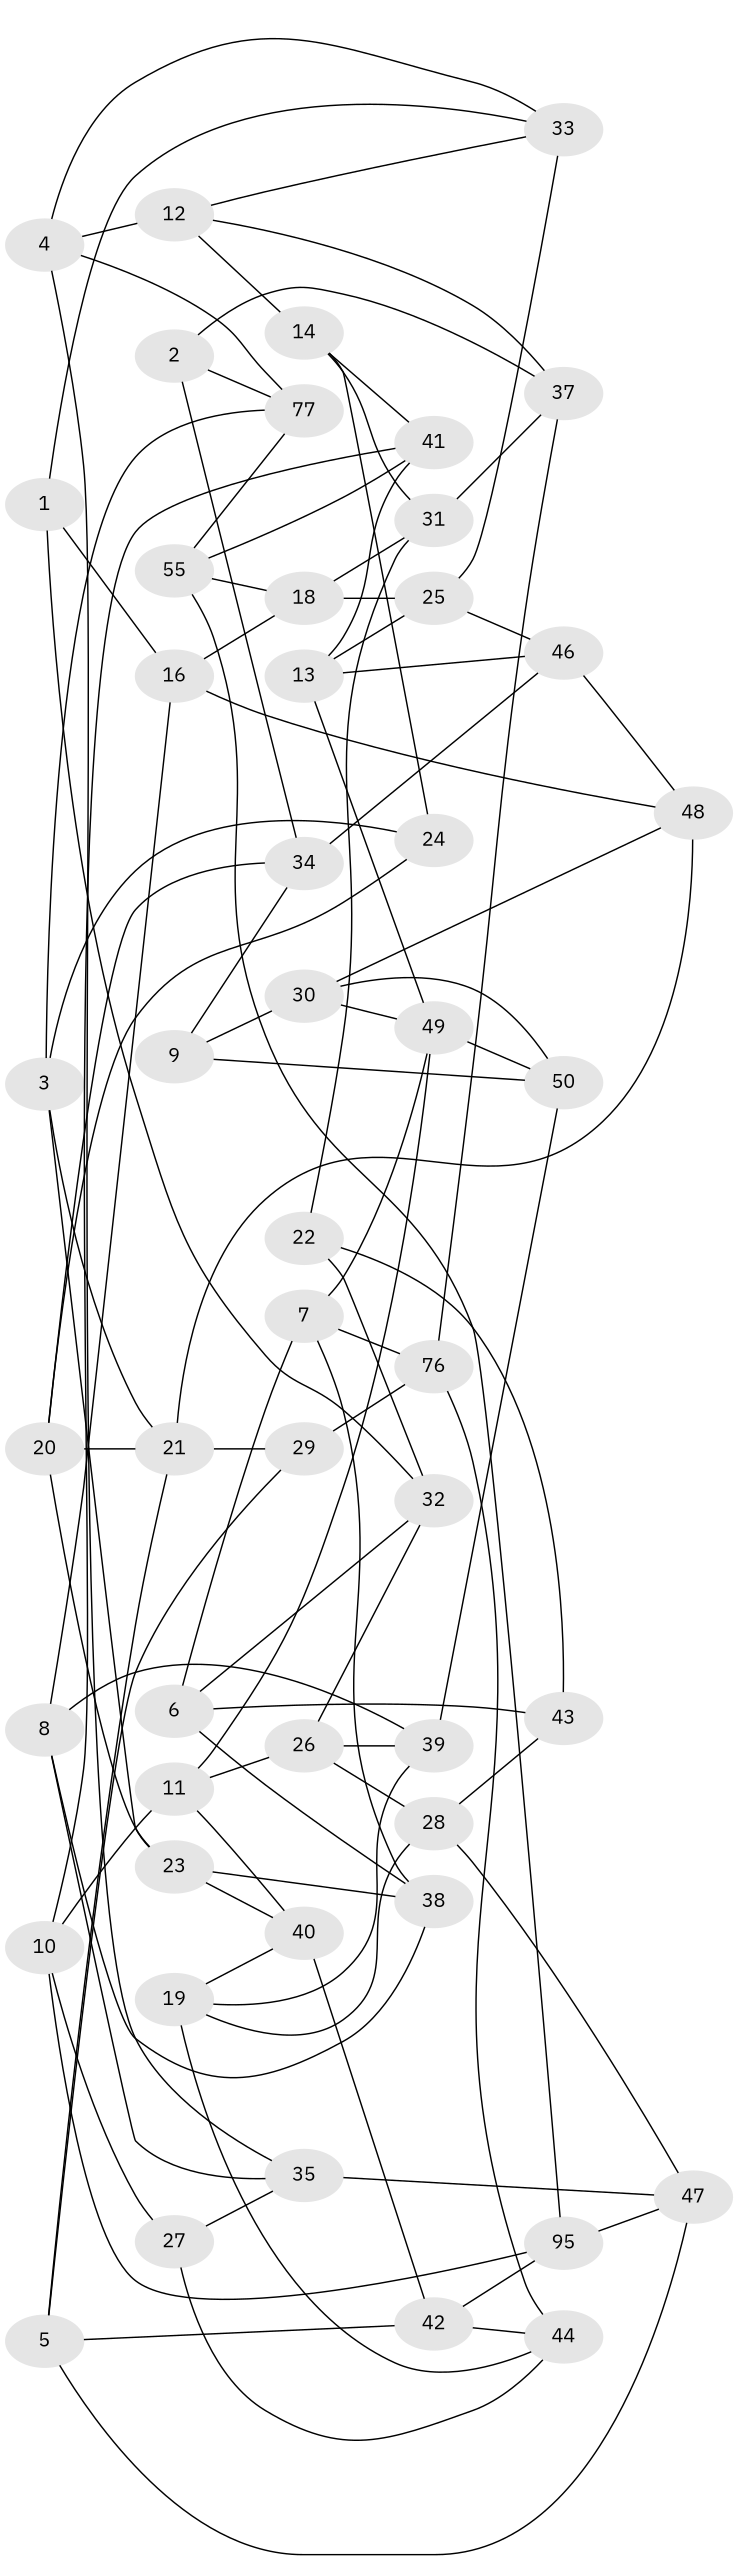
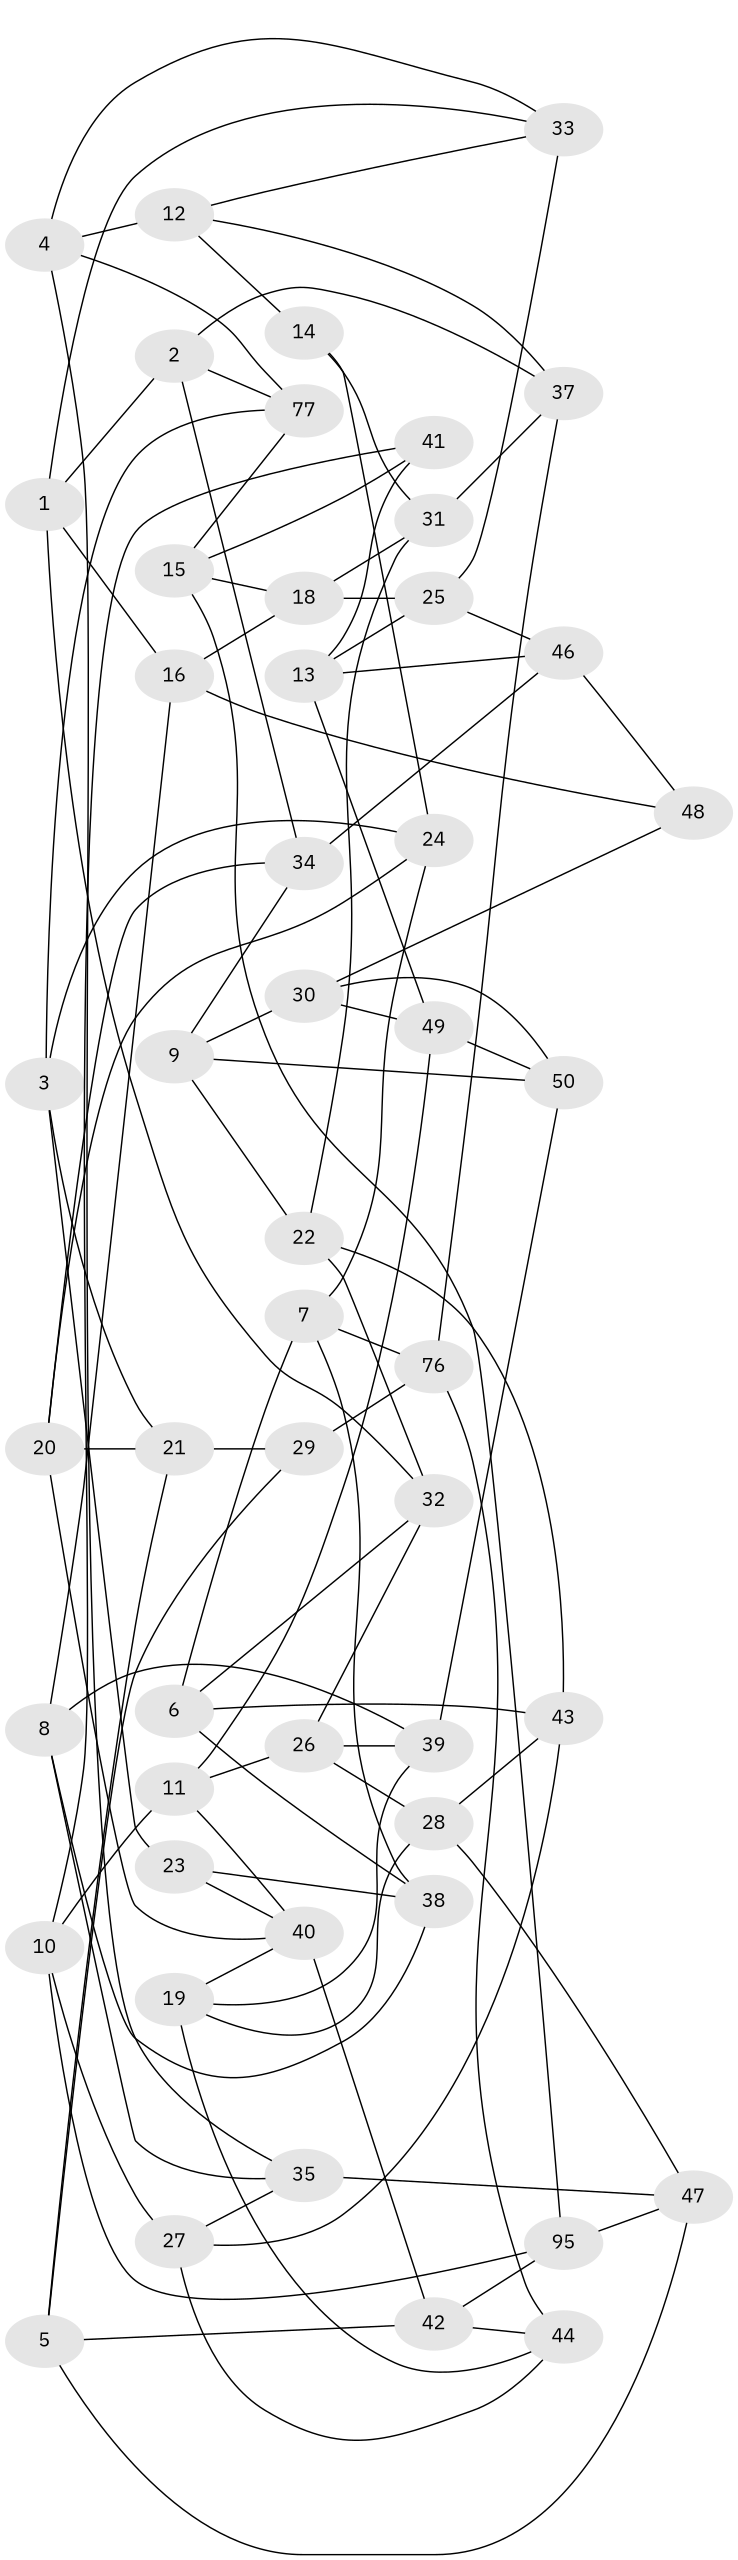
(369, 388) -> none
none -> (110, 430)
(174, 571) -> (174, 571)
none -> (239, 1148)
(441, 1162) -> none
(390, 1180) -> (383, 1084)
(77, 1618) -> (124, 1872)
none -> (465, 2061)
